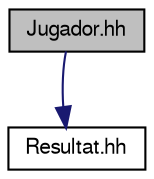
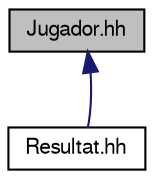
(63, 79) -> (91, 100)
